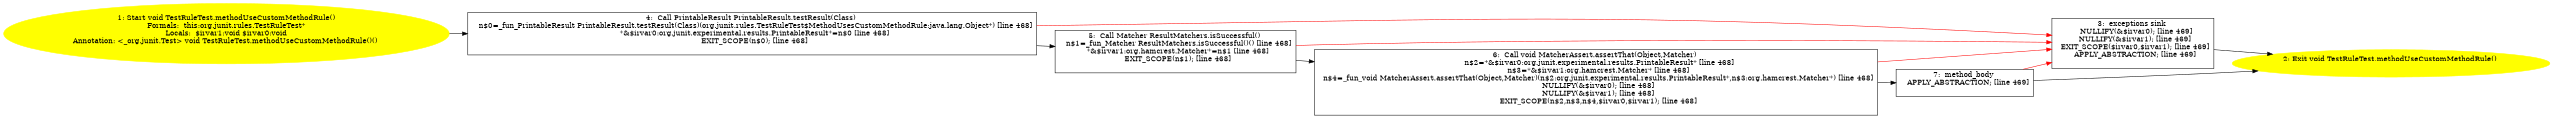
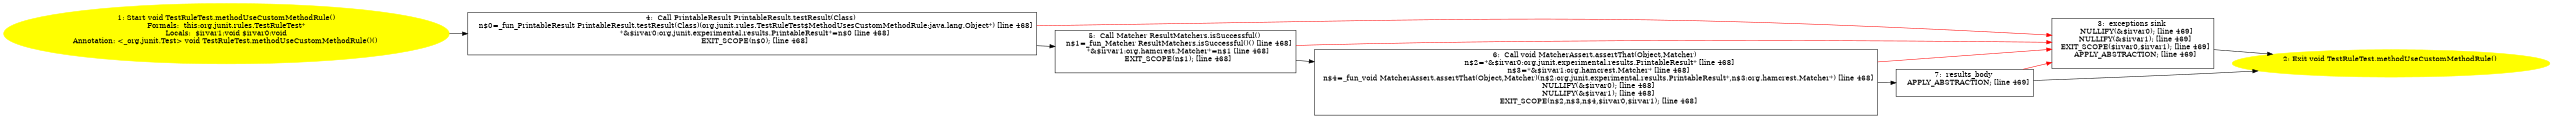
(1965, 83) -> (1965, 83)
